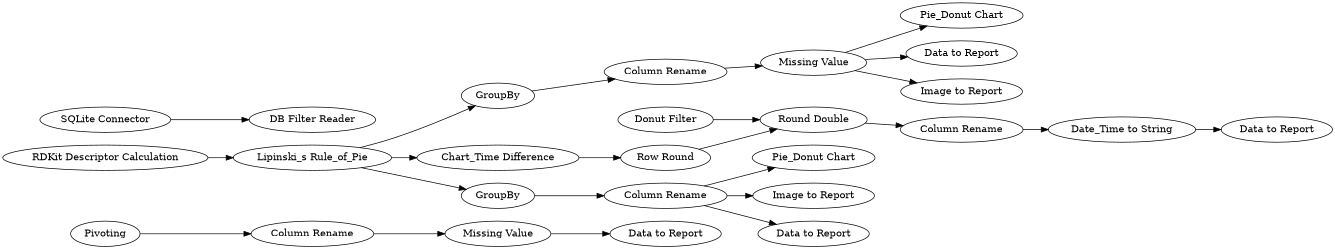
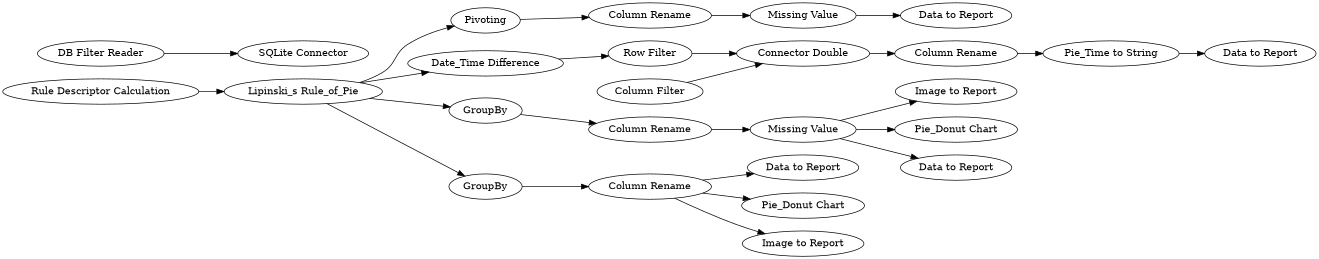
none -> (400, 51)
(206, 120) -> (197, 54)
(666, 120) -> (650, 92)
(814, 120) -> (803, 54)
(1122, 130) -> (1111, 54)
(105, 158) -> (101, 92)
(498, 158) -> (486, 63)
(666, 158) -> (650, 54)
